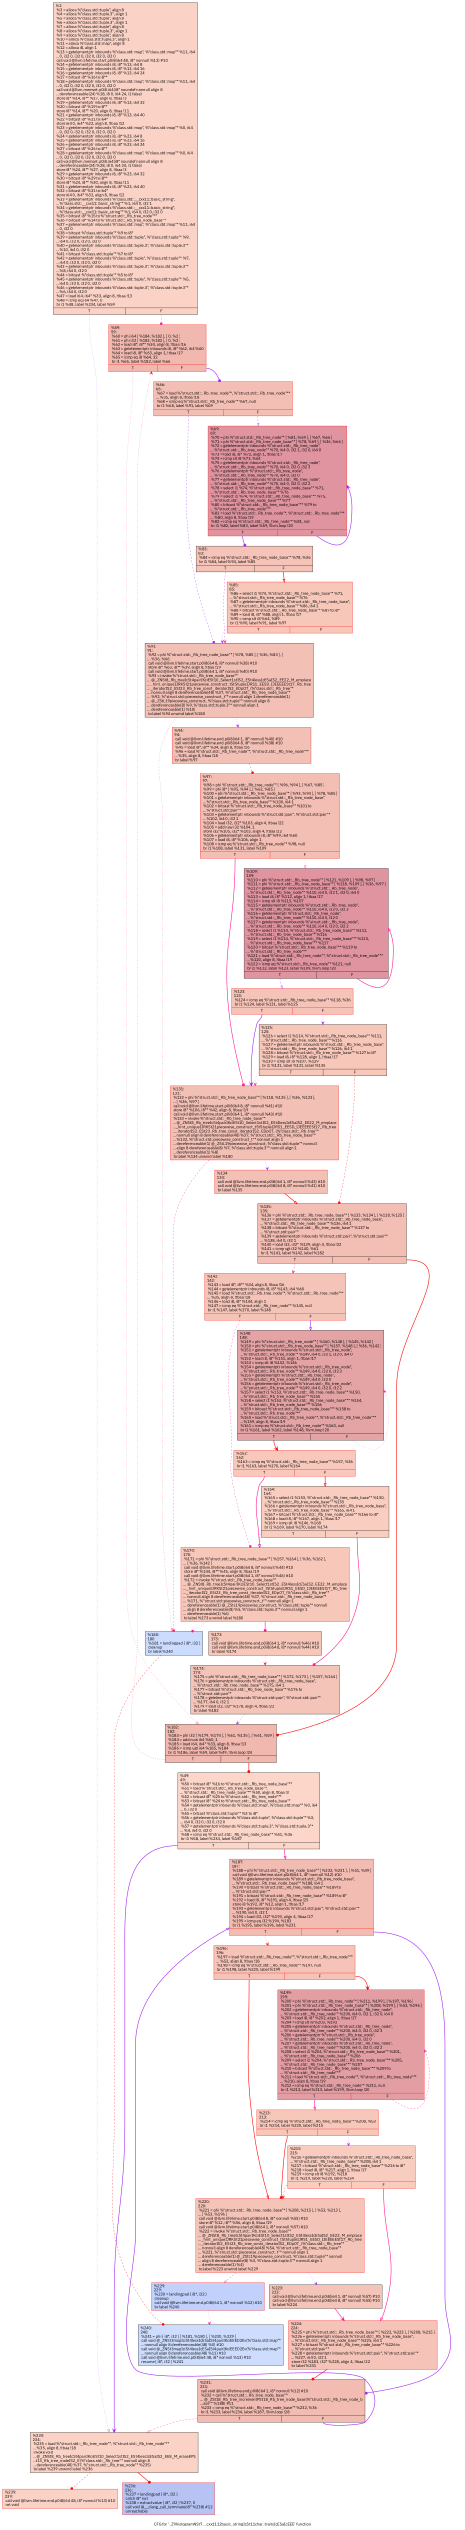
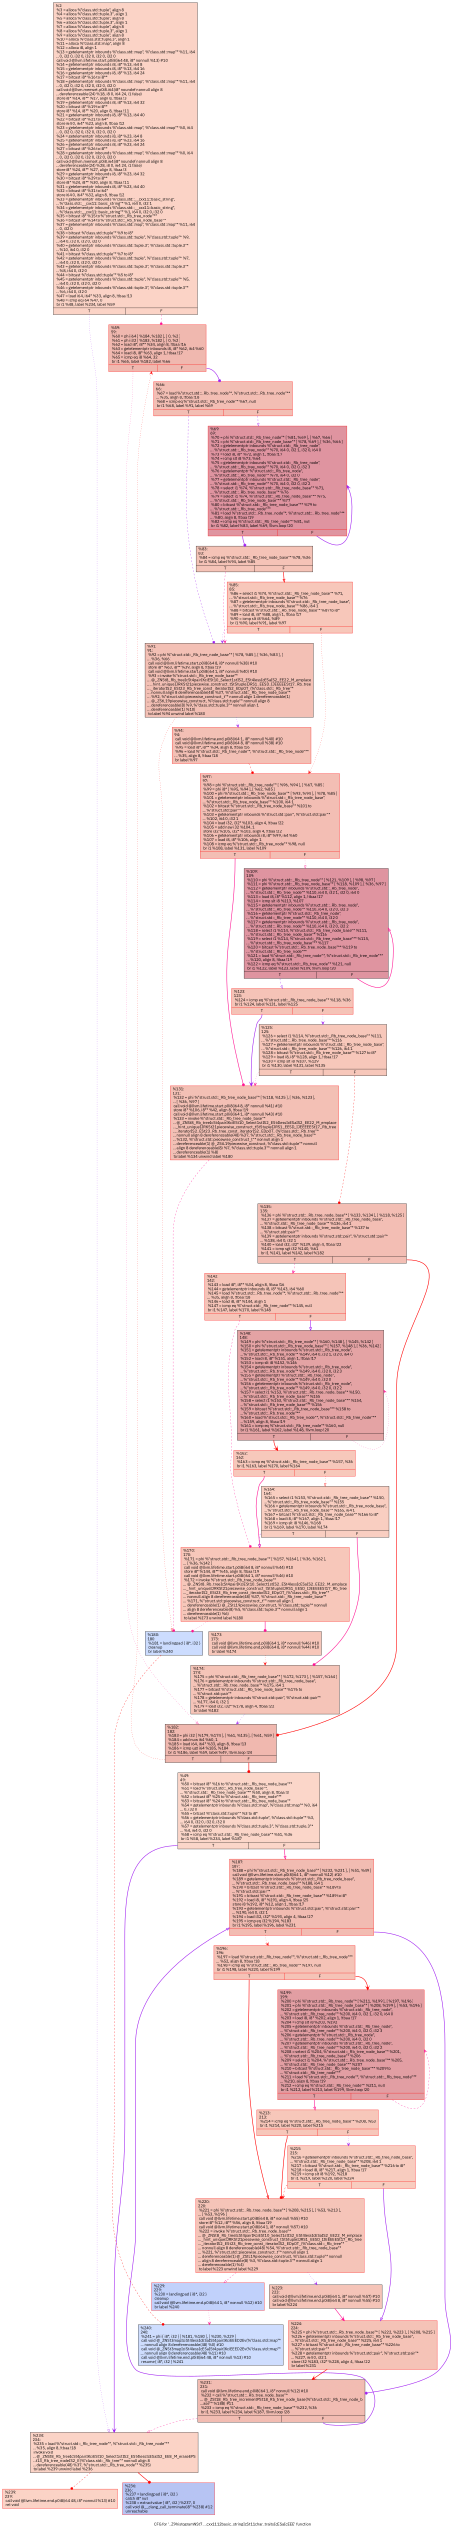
none -> (325, 703)
(293, 1066) -> (293, 1066)
(271, 1182) -> none
(325, 1480) -> (325, 1480)
(390, 2254) -> (390, 2254)
(320, 2375) -> (320, 2375)
